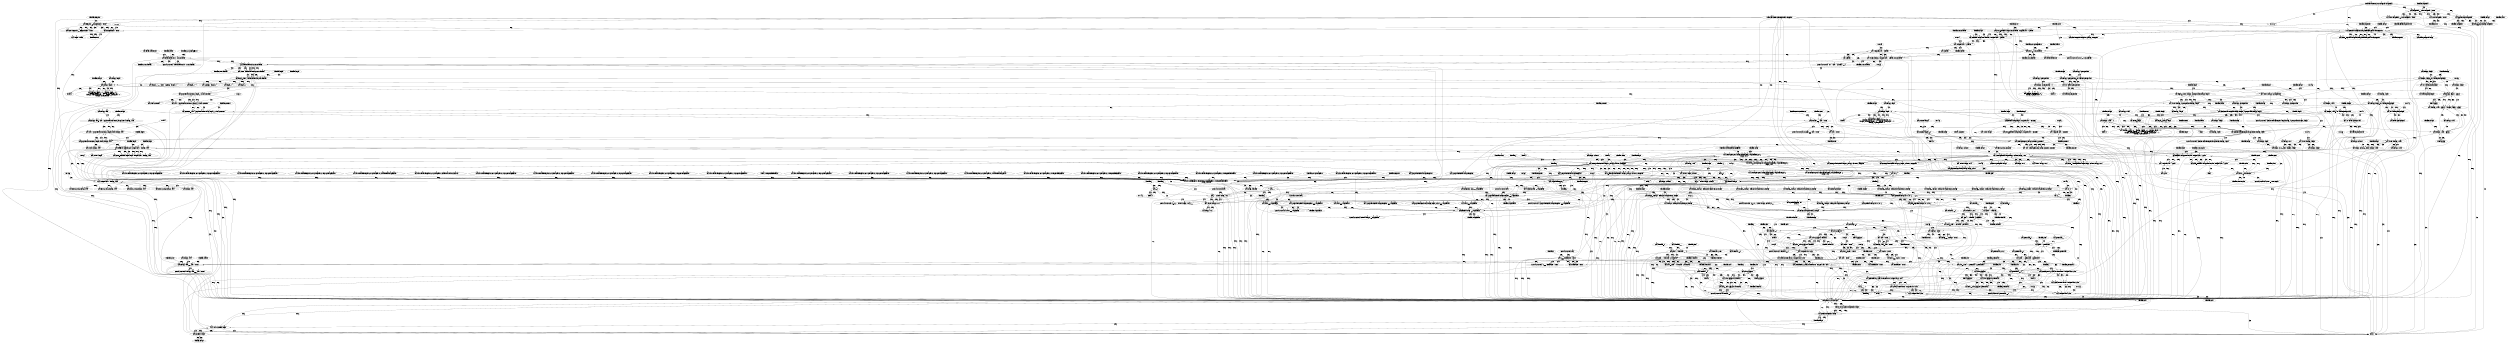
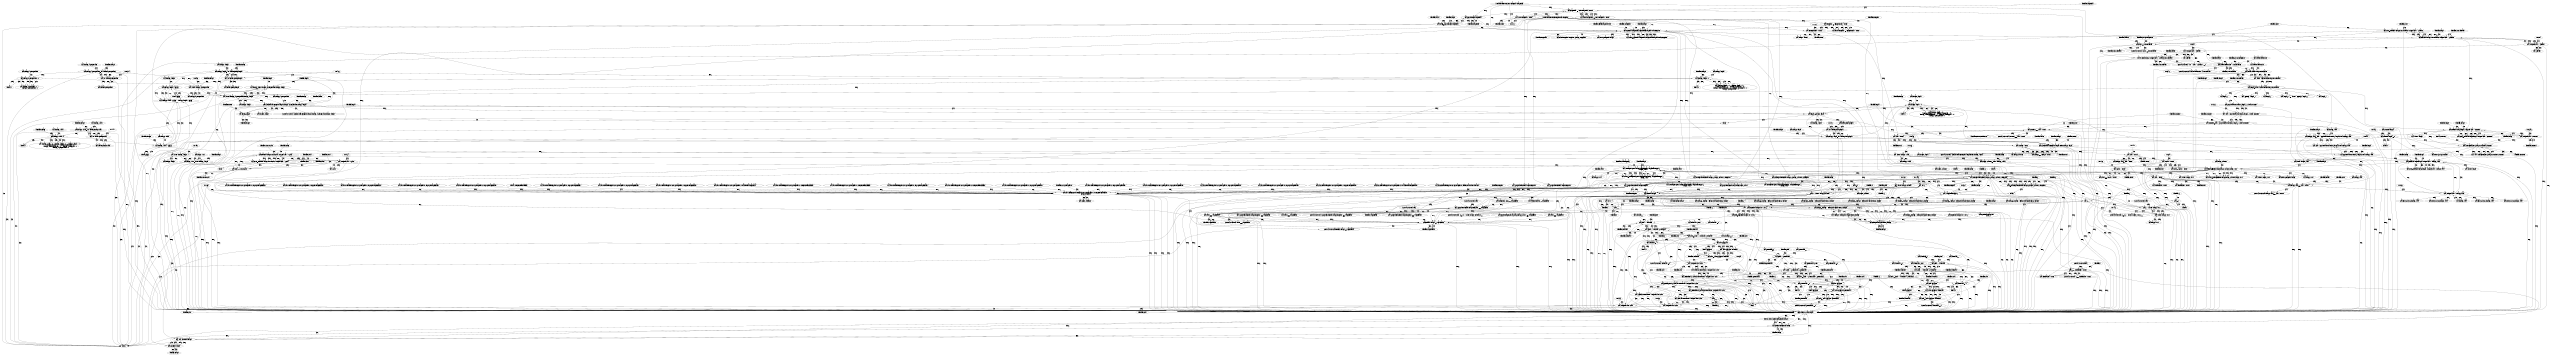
(1992, 19) -> none
(1429, 63) -> (2193, 62)
none -> (127, 72)
(154, 103) -> none
(1808, 116) -> (2008, 133)
(2200, 128) -> (1831, 119)
(1730, 148) -> (1623, 162)
(1161, 149) -> (1349, 158)
(1959, 157) -> none
(2048, 166) -> none
(1090, 180) -> (2376, 190)
(2065, 182) -> none
(2267, 182) -> none
(1165, 197) -> (2108, 211)
(2005, 203) -> none
(1794, 248) -> (1694, 260)
(2120, 248) -> (774, 311)
(957, 276) -> (869, 244)
none -> (852, 311)
none -> (1753, 312)
